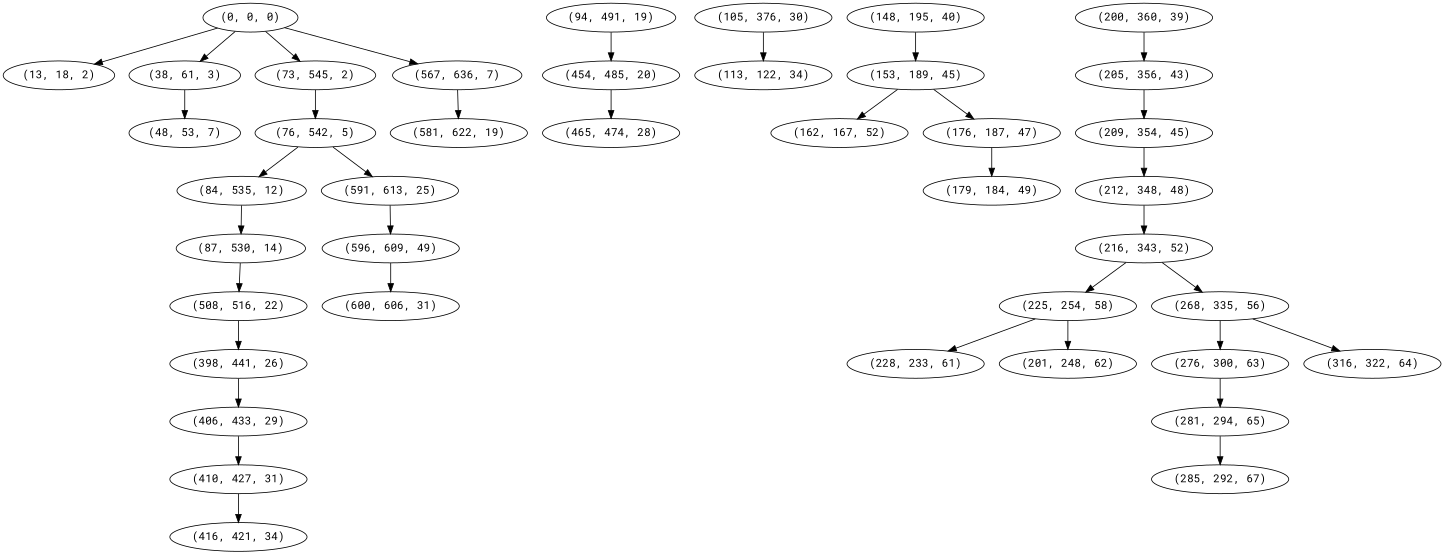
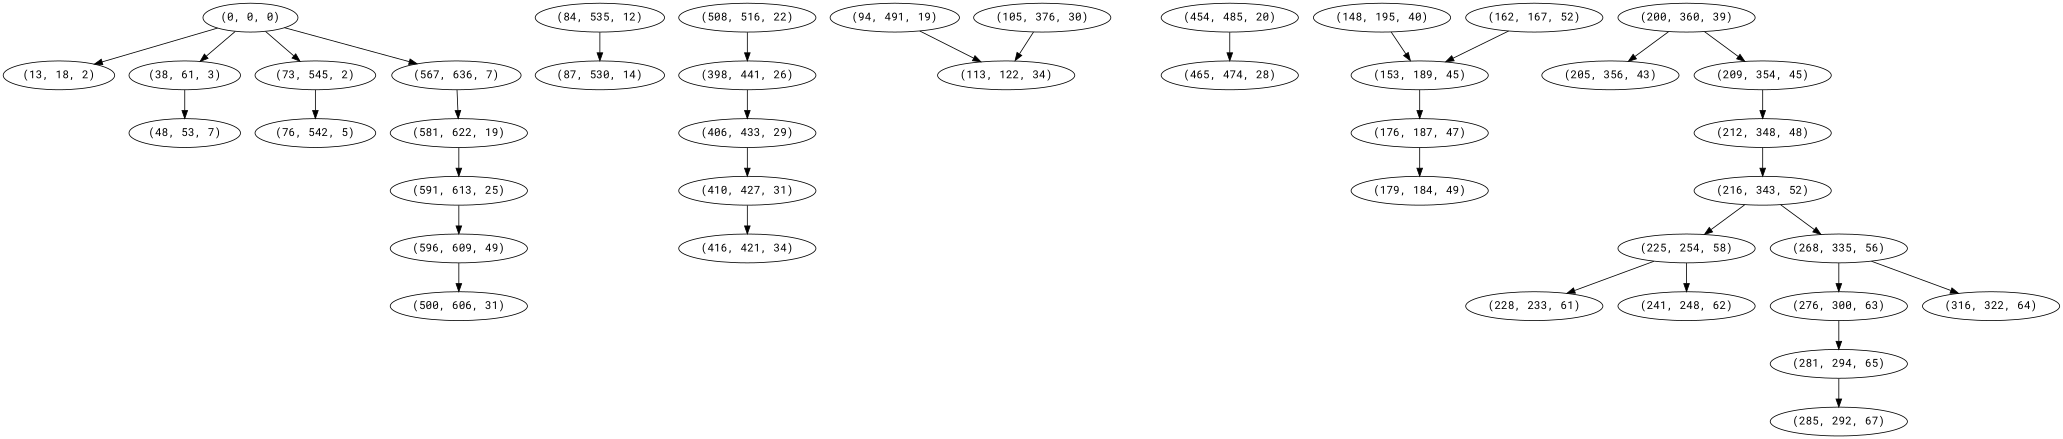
(611, 43) -> (947, 45)
(1144, 100) -> (1721, 44)
(881, 102) -> (1481, 45)
(282, 159) -> none
(350, 160) -> (459, 158)
(240, 273) -> none
(391, 306) -> (459, 306)
(1068, 364) -> (1687, 306)
